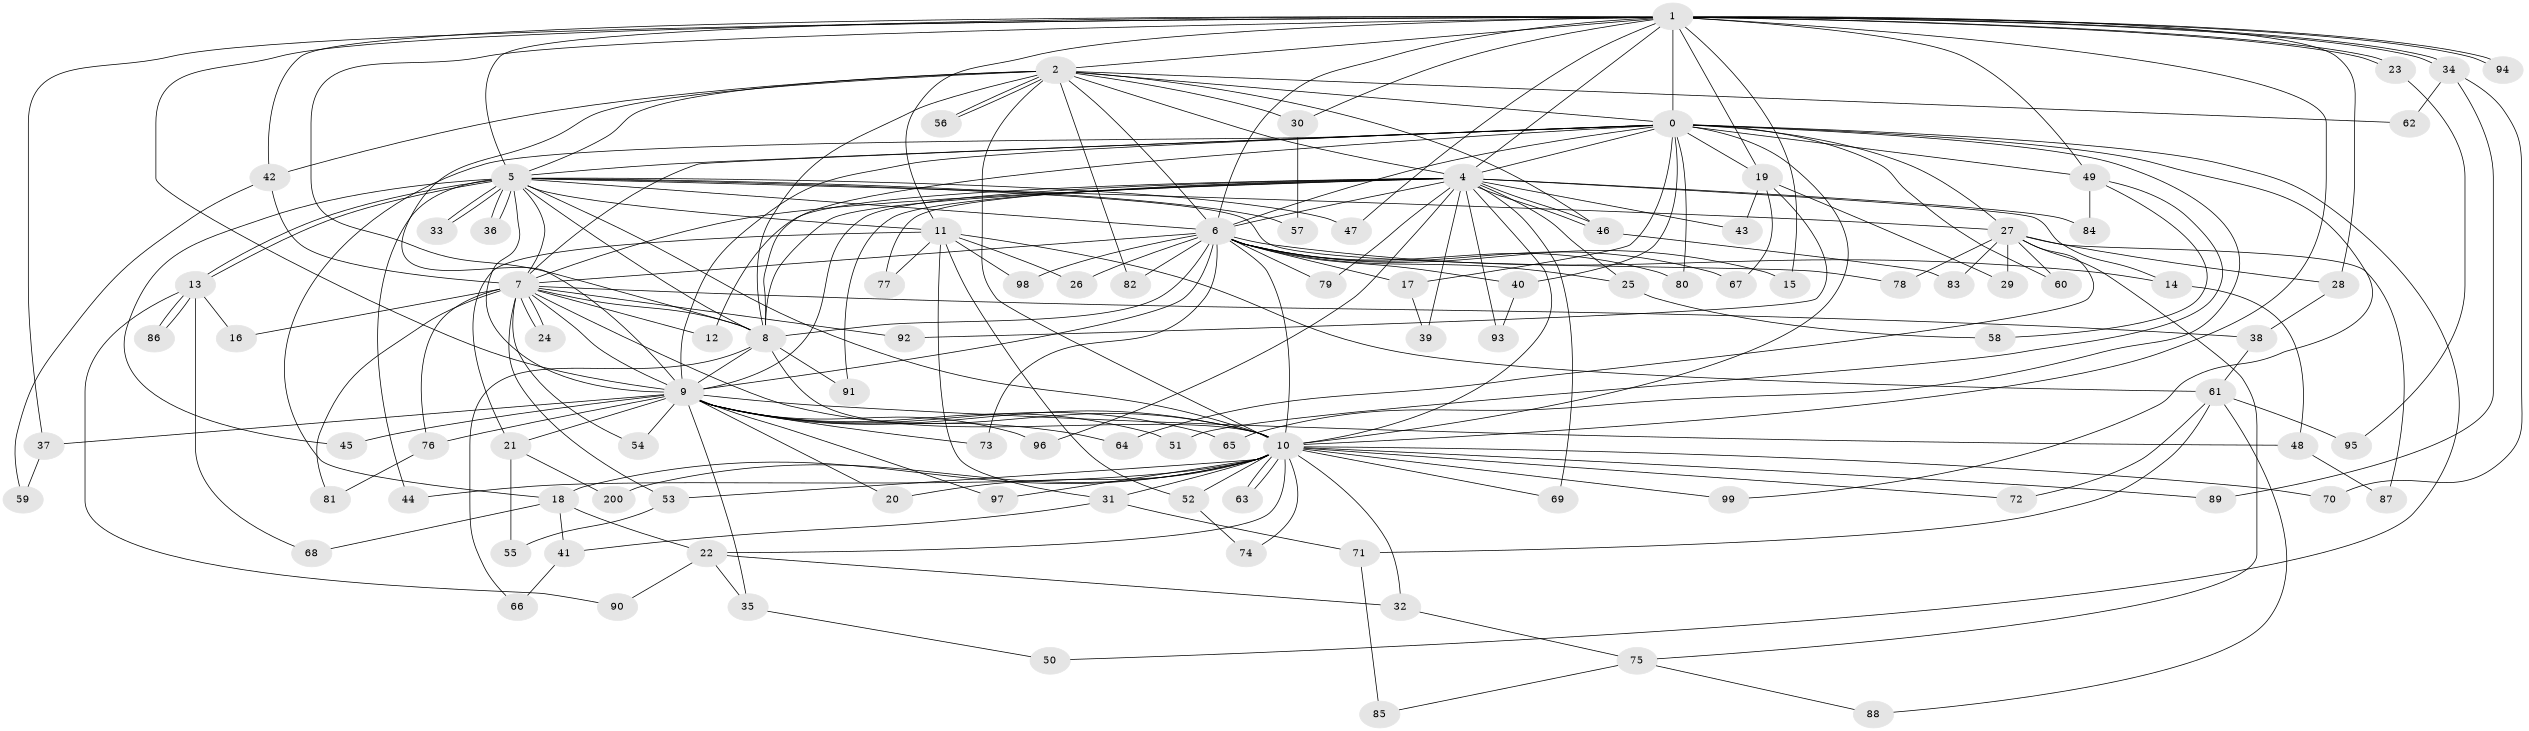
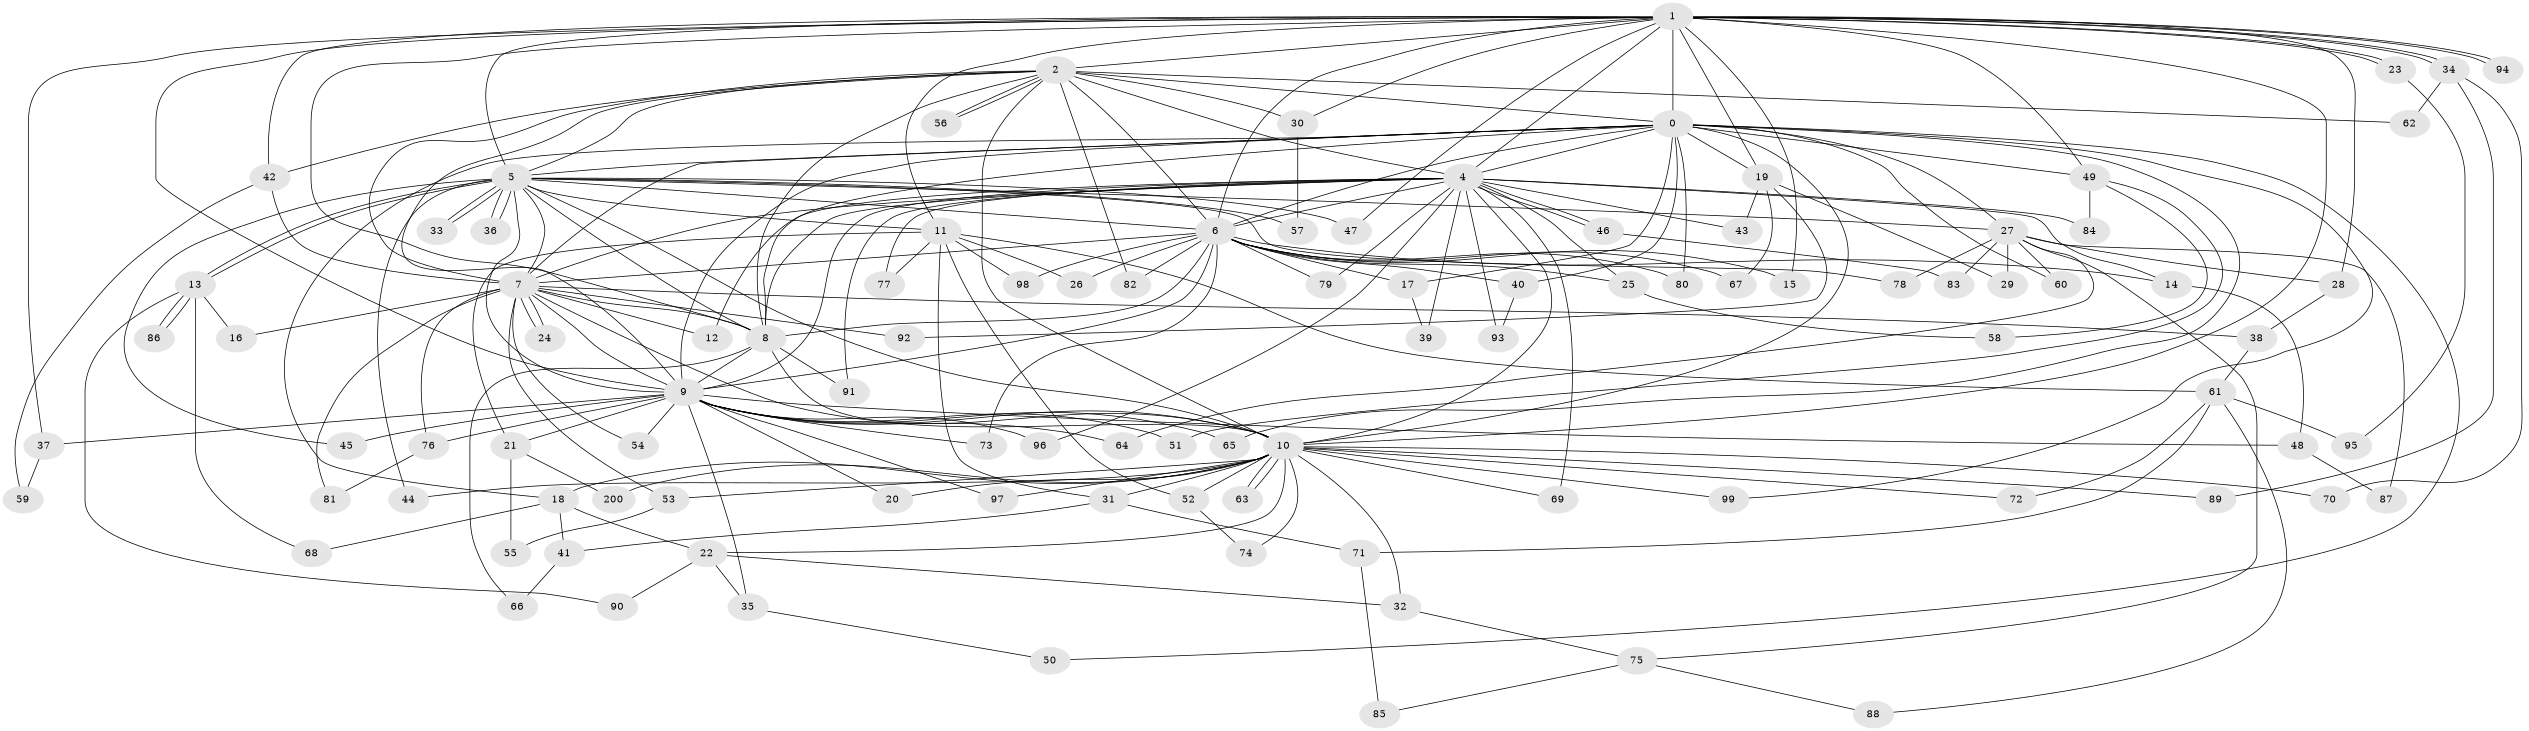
(1343, 115) -> (558, 117)
(1286, 332) -> none
